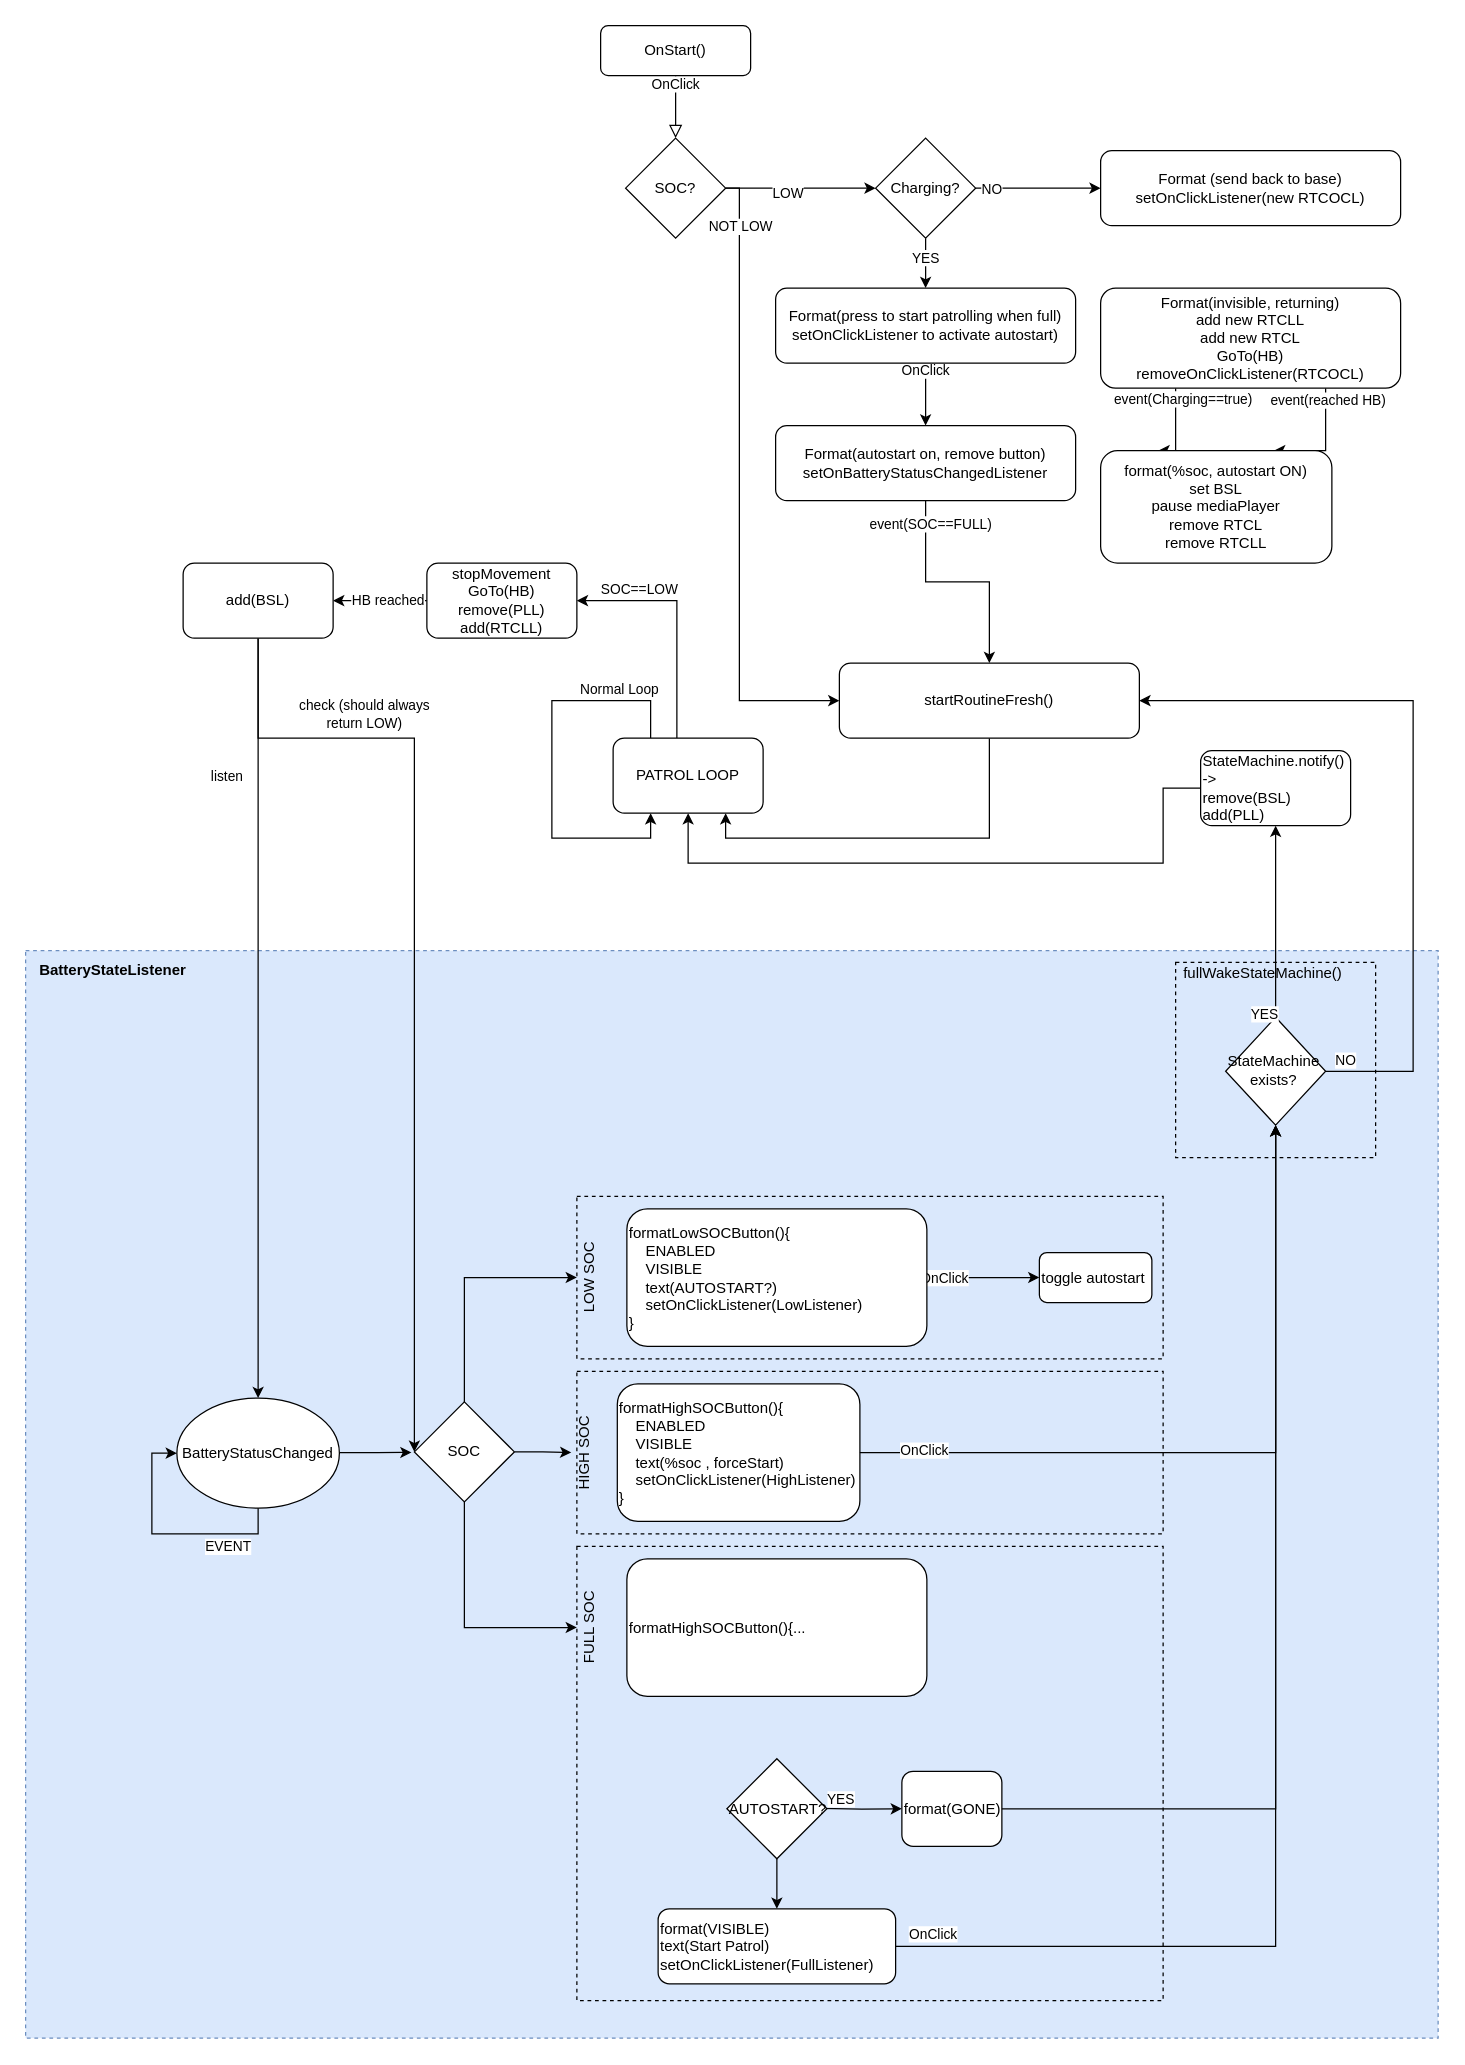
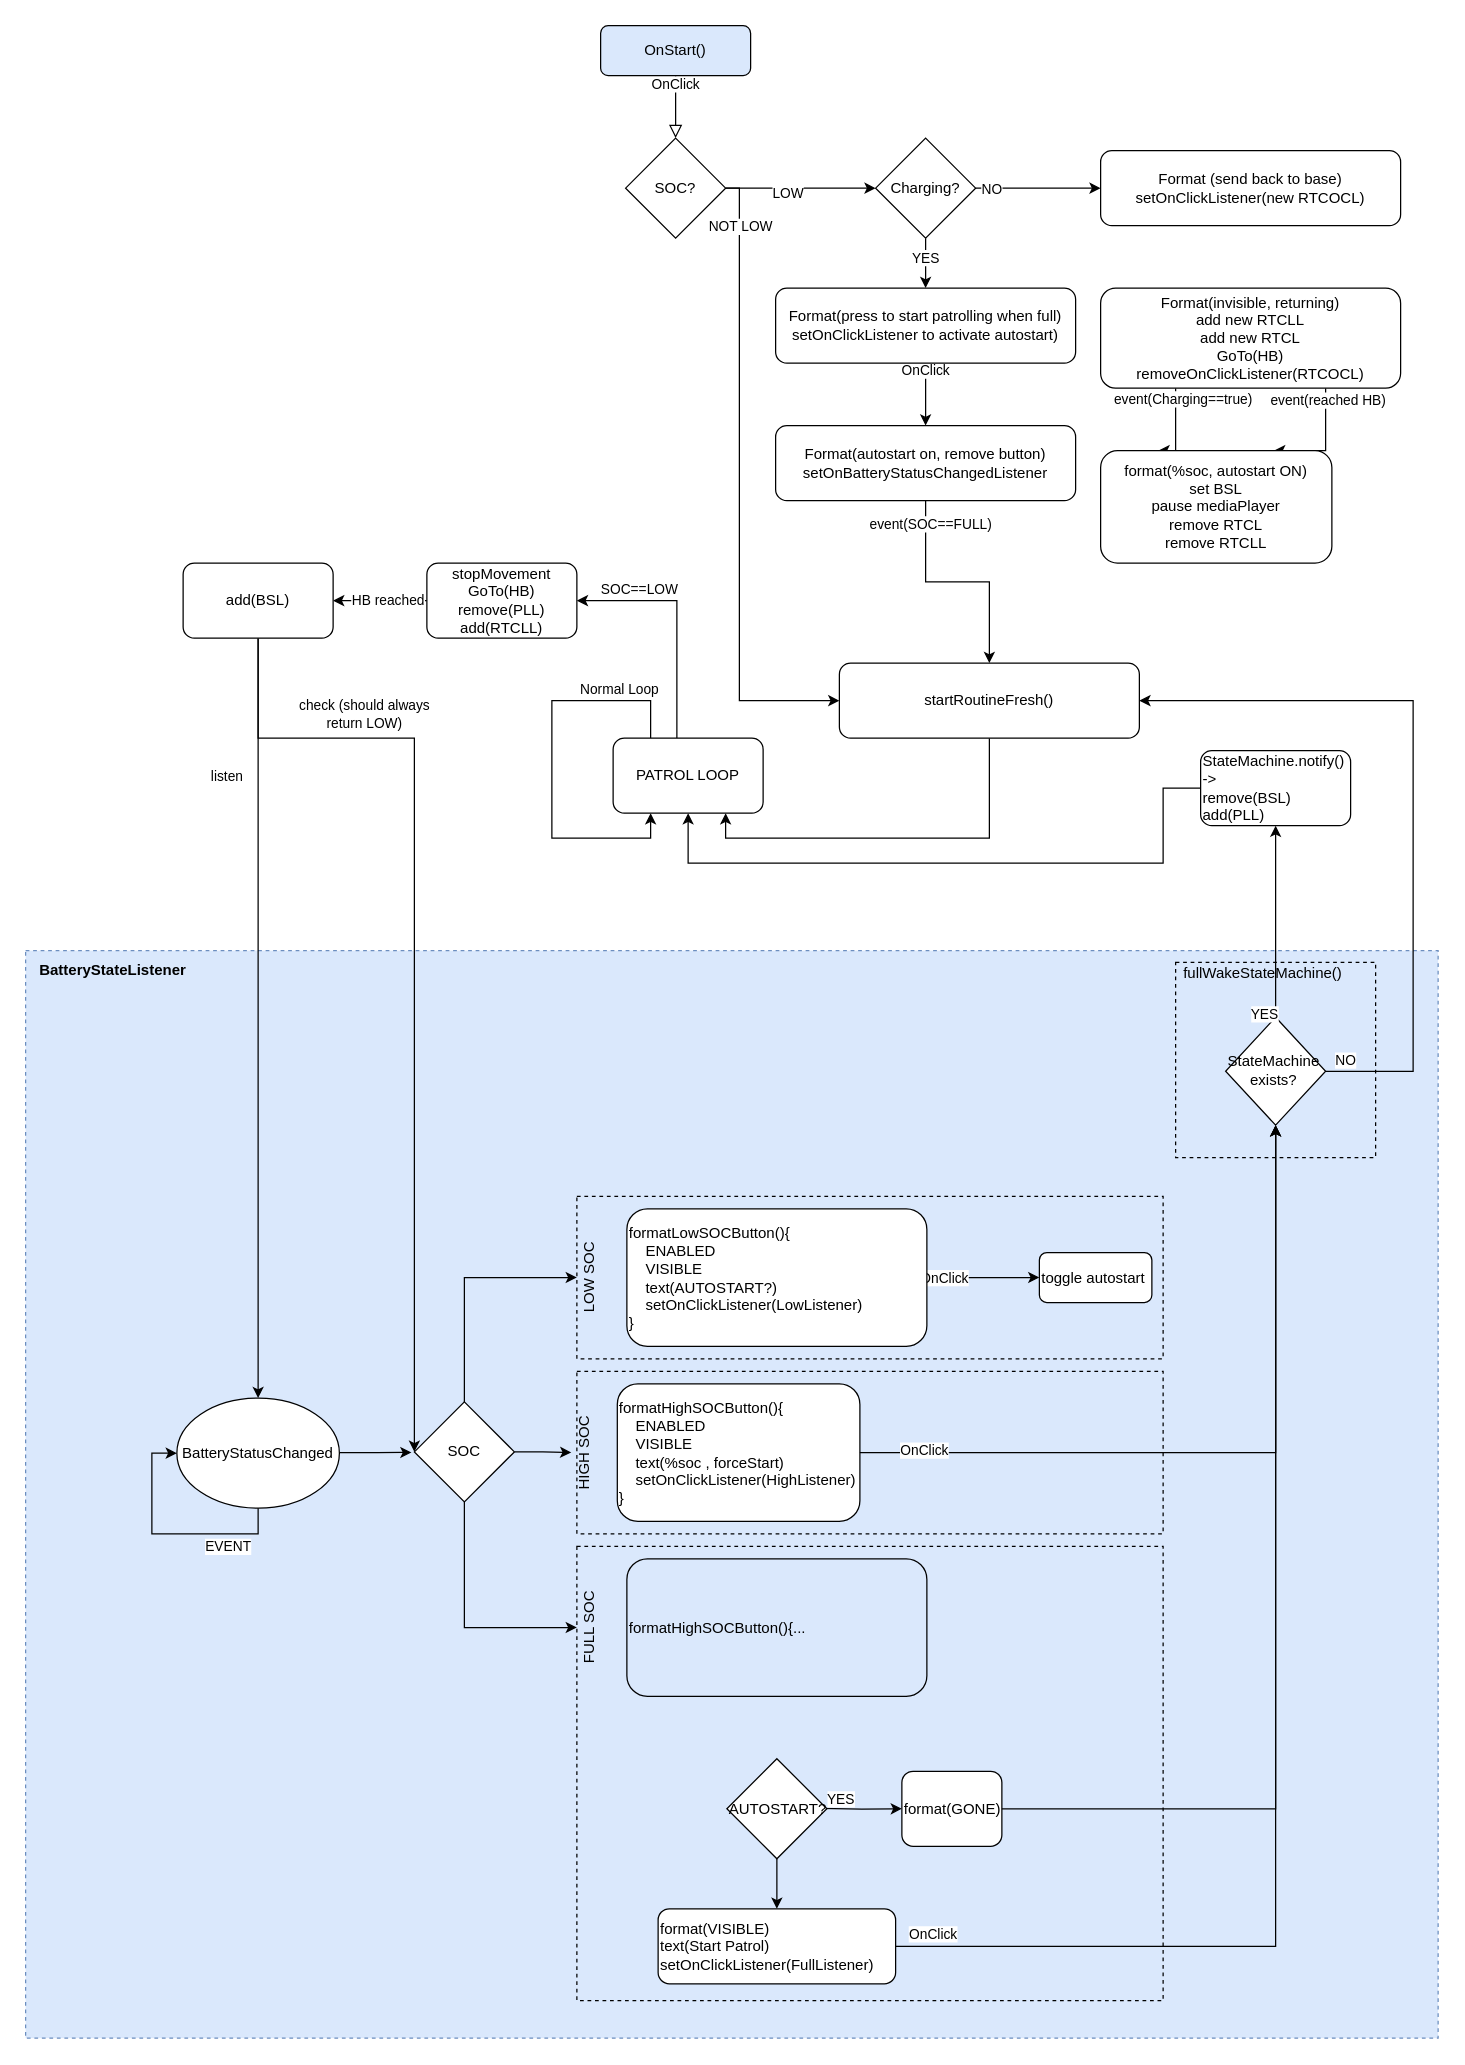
(676, 51) -> (676, 51)
(777, 1628) -> (777, 1628)
